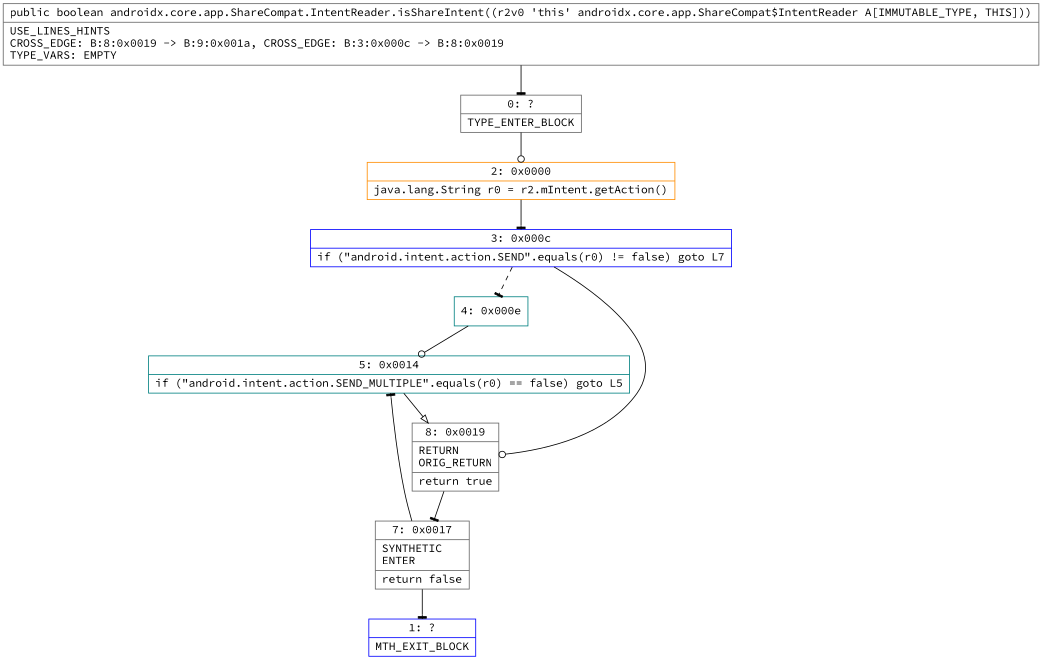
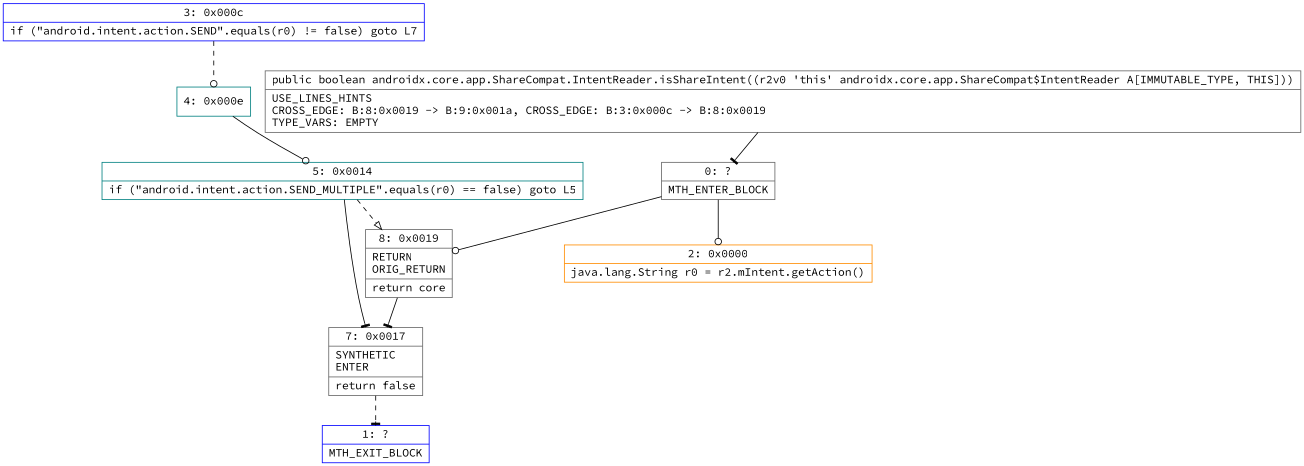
(521, 123) -> (718, 190)
(521, 212) -> none
(506, 280) -> (214, 61)
(641, 384) -> (560, 223)
(413, 405) -> (367, 212)
(399, 460) -> (352, 262)
(455, 481) -> (409, 288)
(422, 602) -> (376, 409)
